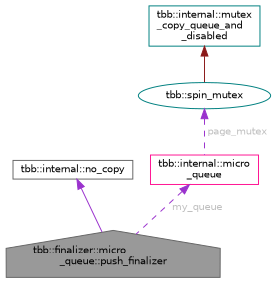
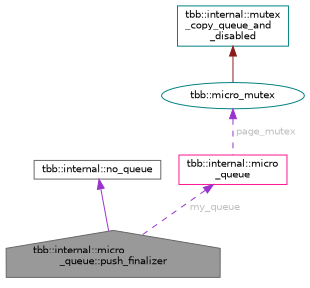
(204, 96) -> (233, 96)
(73, 170) -> (97, 170)
(113, 256) -> (113, 256)
